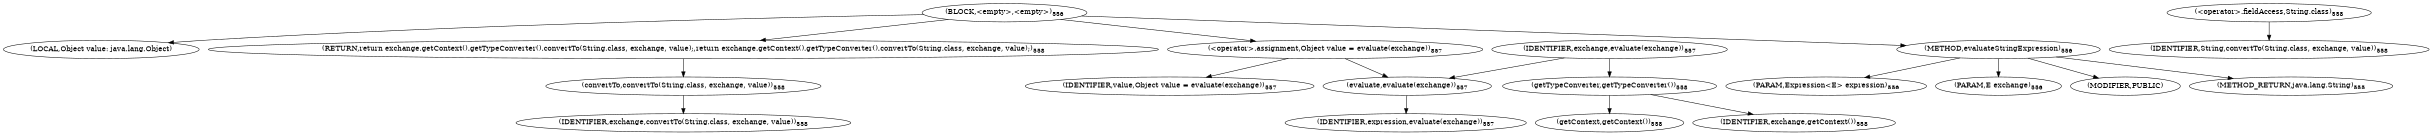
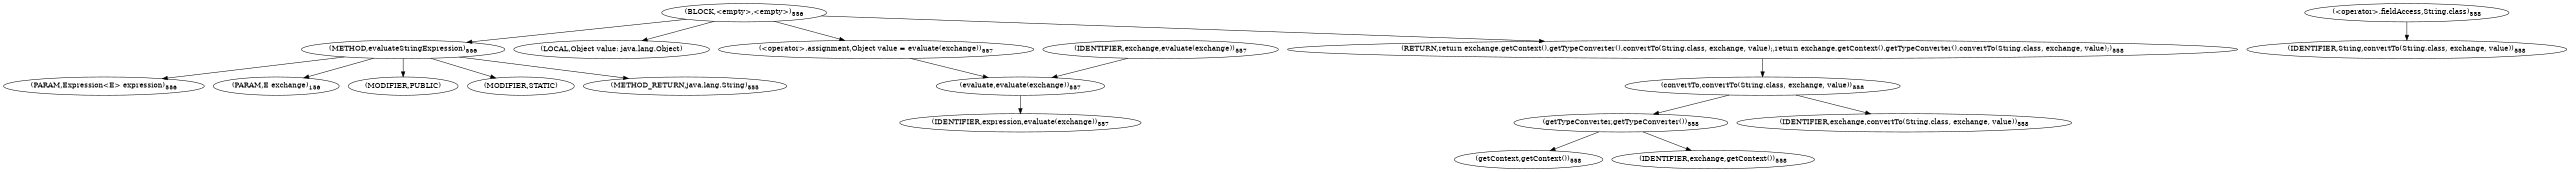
(1437, 49) -> (988, 49)
(1610, 65) -> (1694, 104)
(2037, 85) -> (315, 85)
none -> (521, 86)
(1170, 86) -> none
